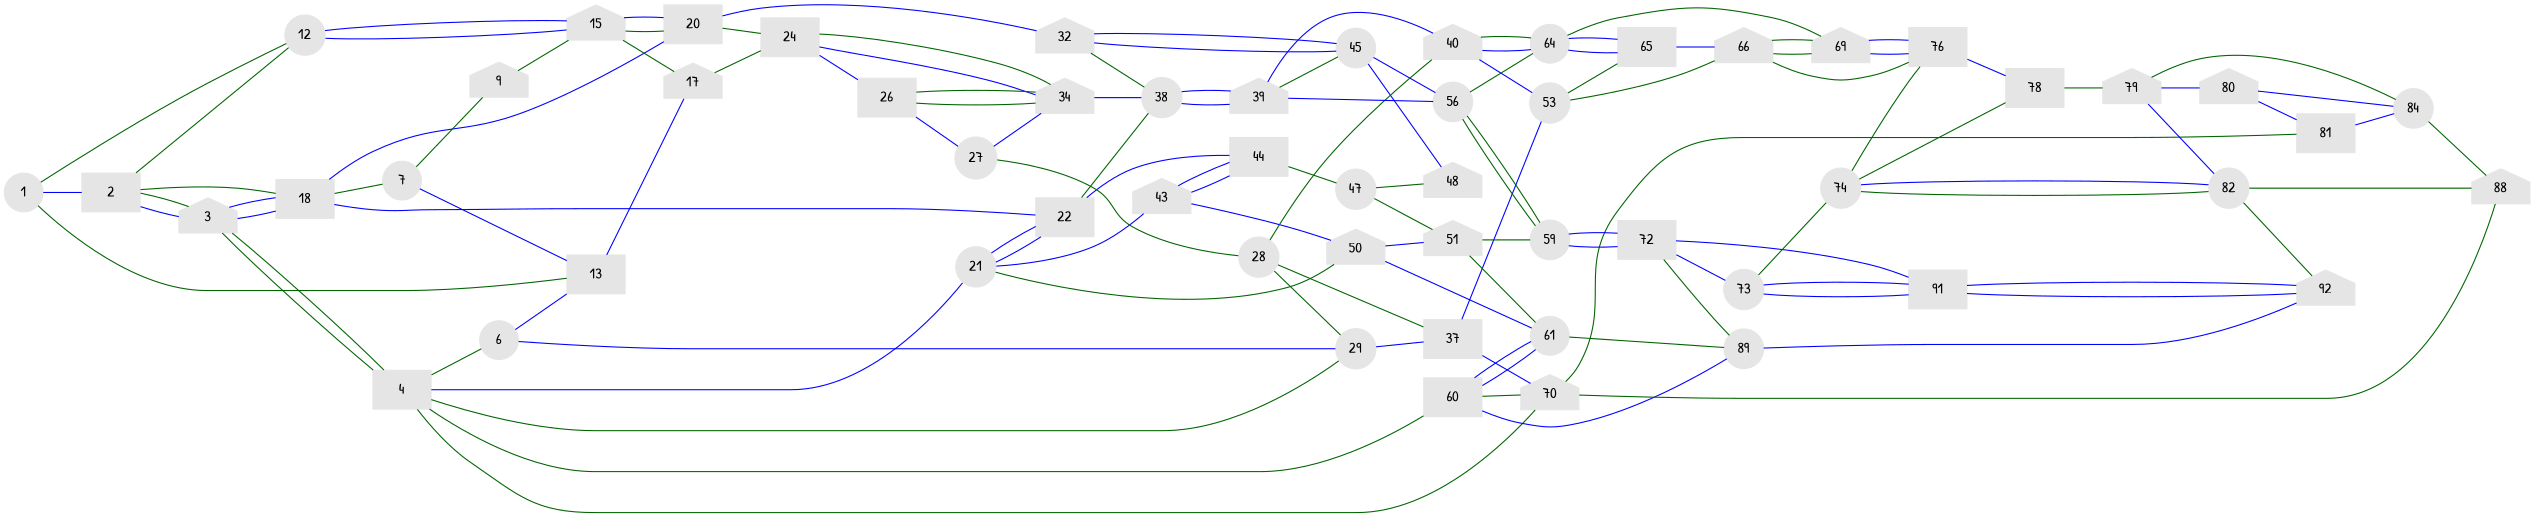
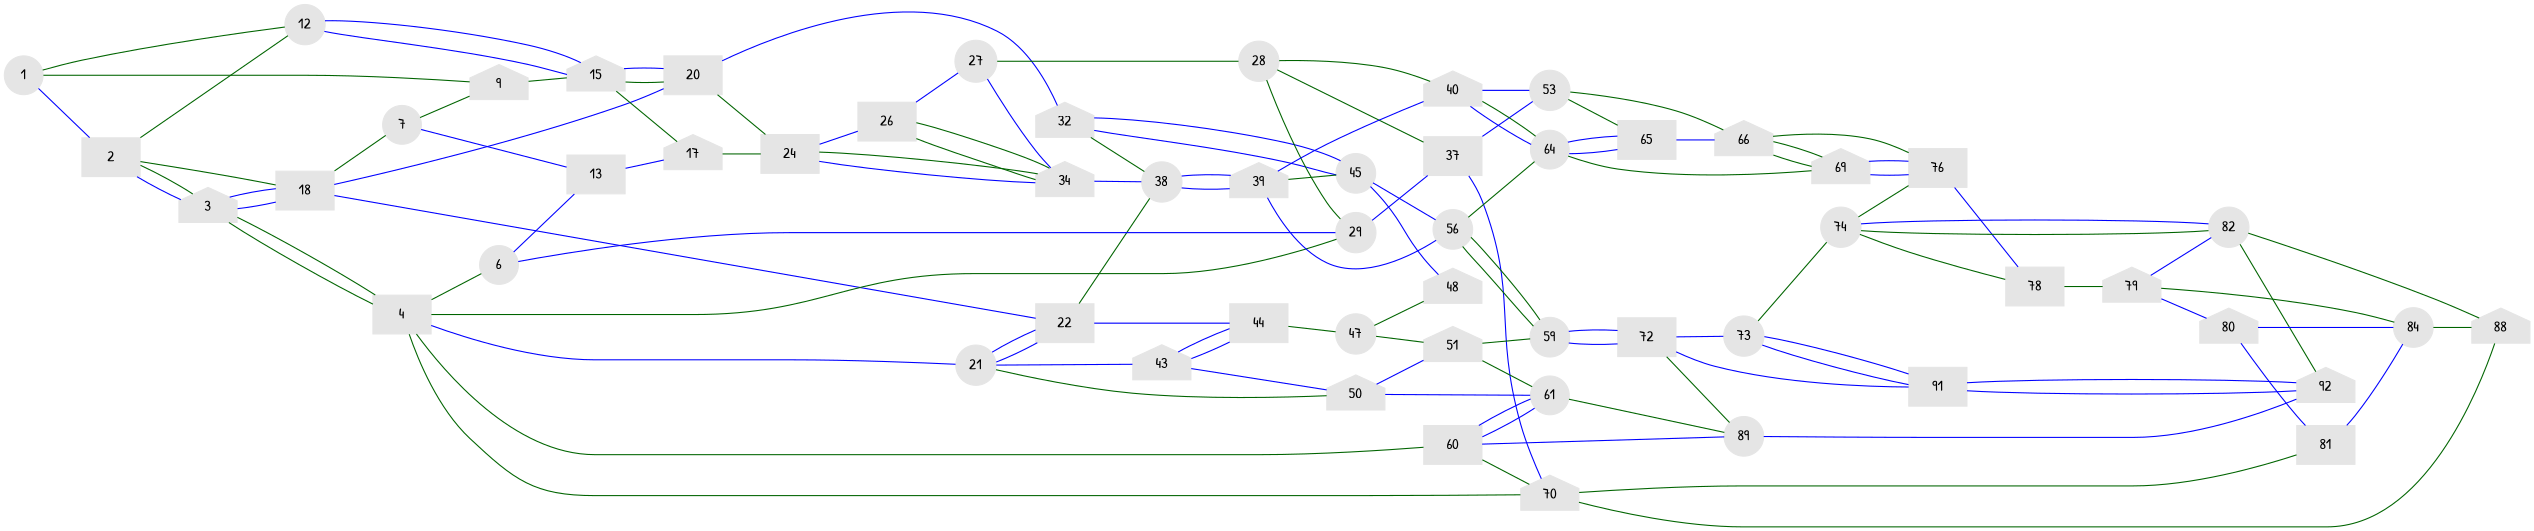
(263, 291) -> (257, 75)
